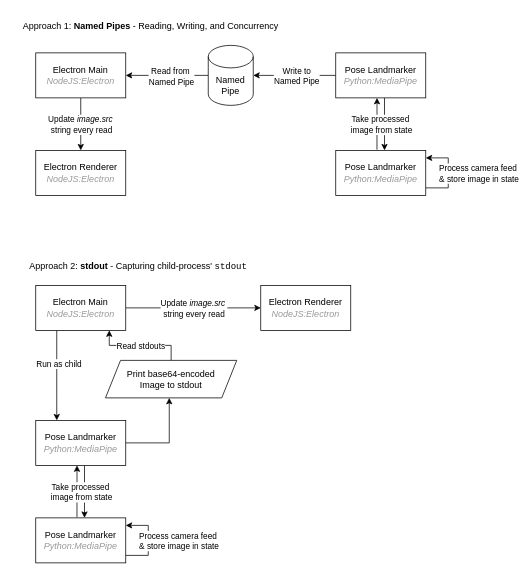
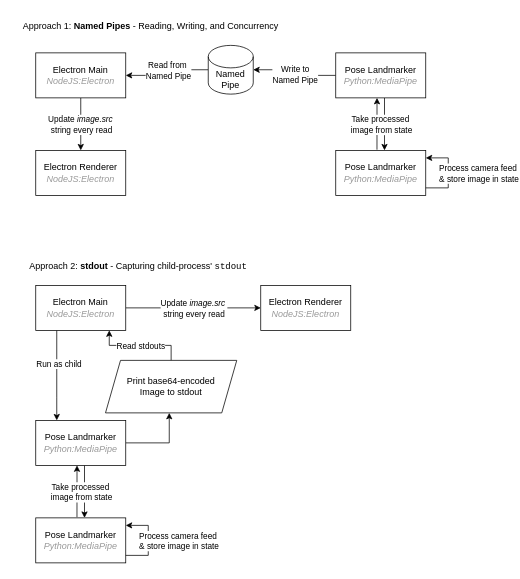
(231, 75) -> (231, 70)
(171, 379) -> (171, 387)
